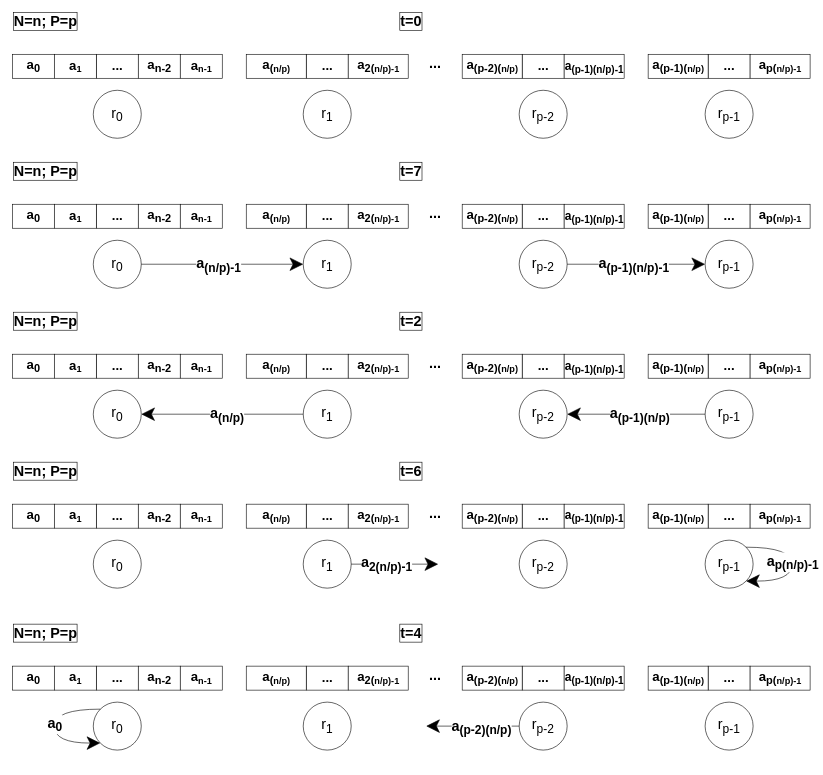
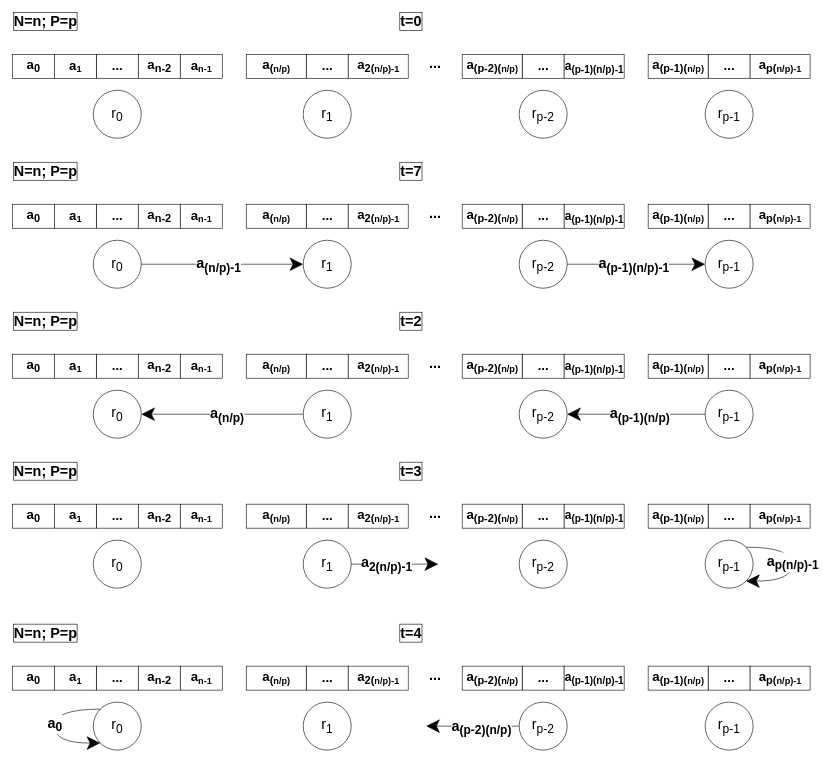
(411, 471) -> (411, 471)
